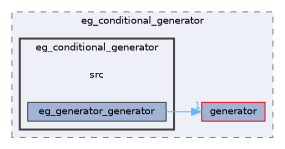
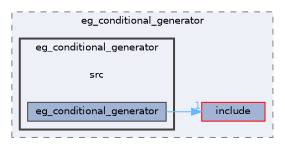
(97, 112) -> (97, 112)
(233, 112) -> (233, 112)
